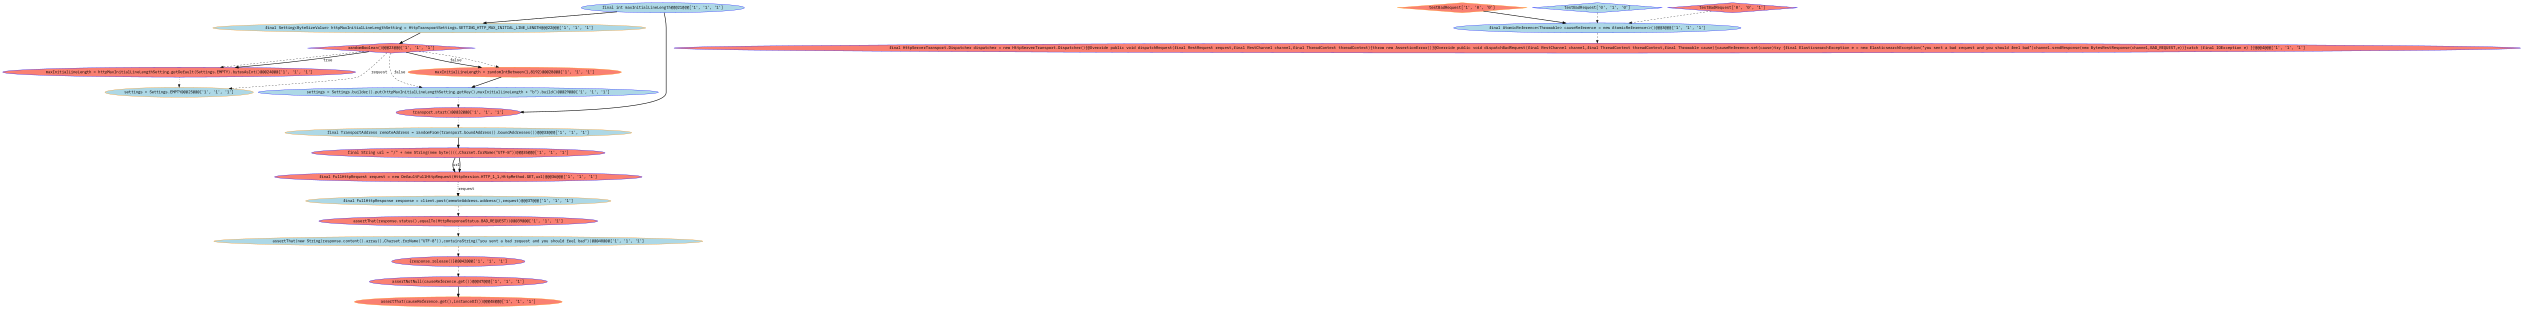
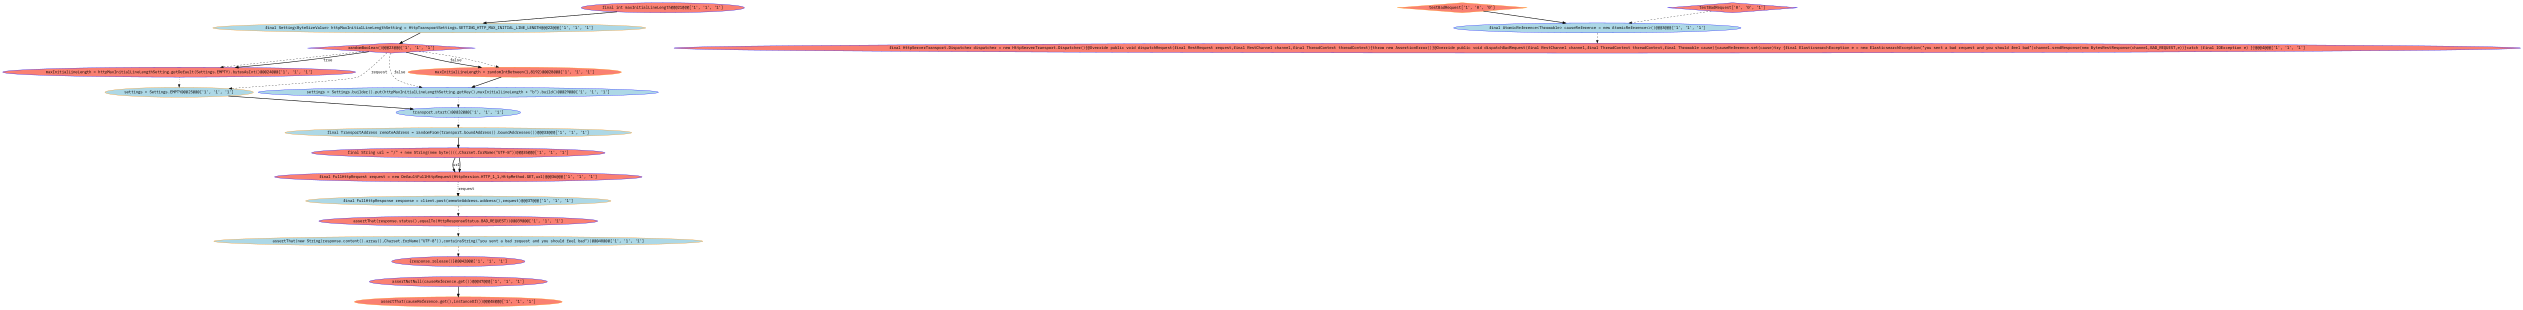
(663, 8) -> (663, 8)
(1597, 8) -> none
(636, 105) -> (319, 102)
(458, 112) -> (458, 112)
(458, 270) -> none
